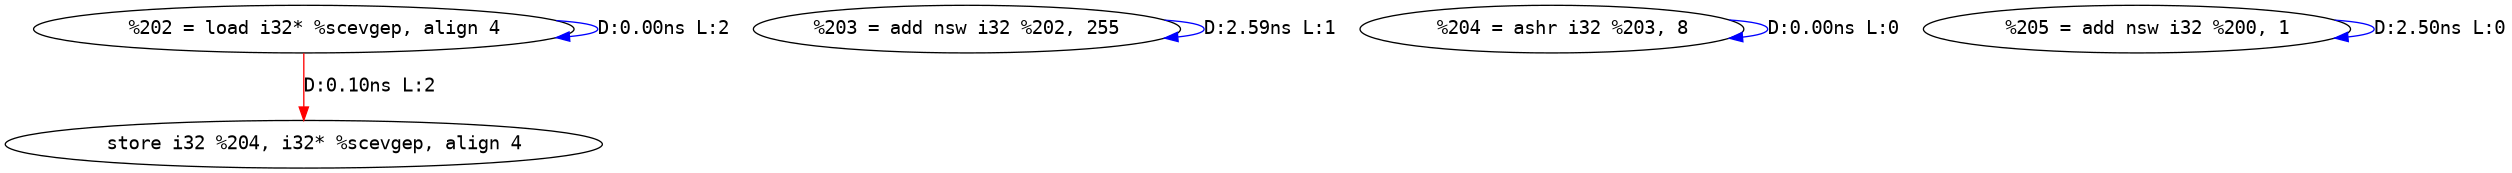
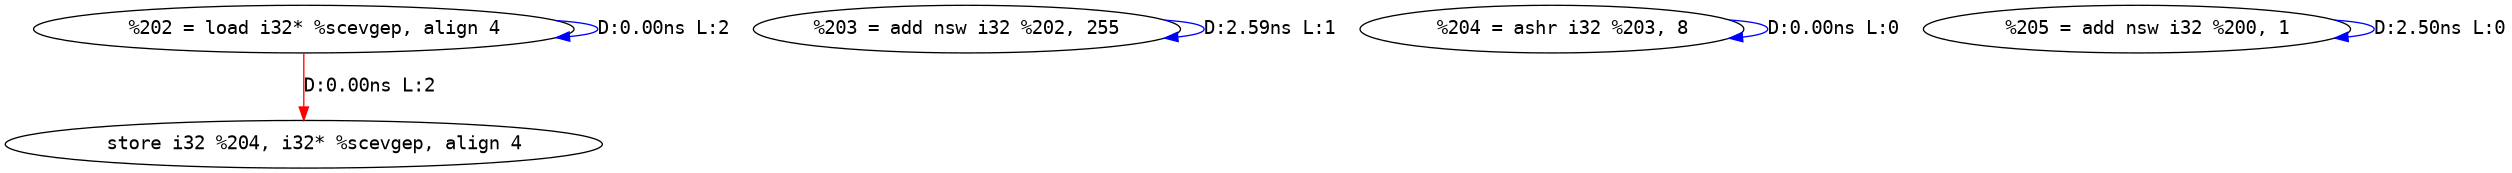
(370, 87) -> (370, 87)
